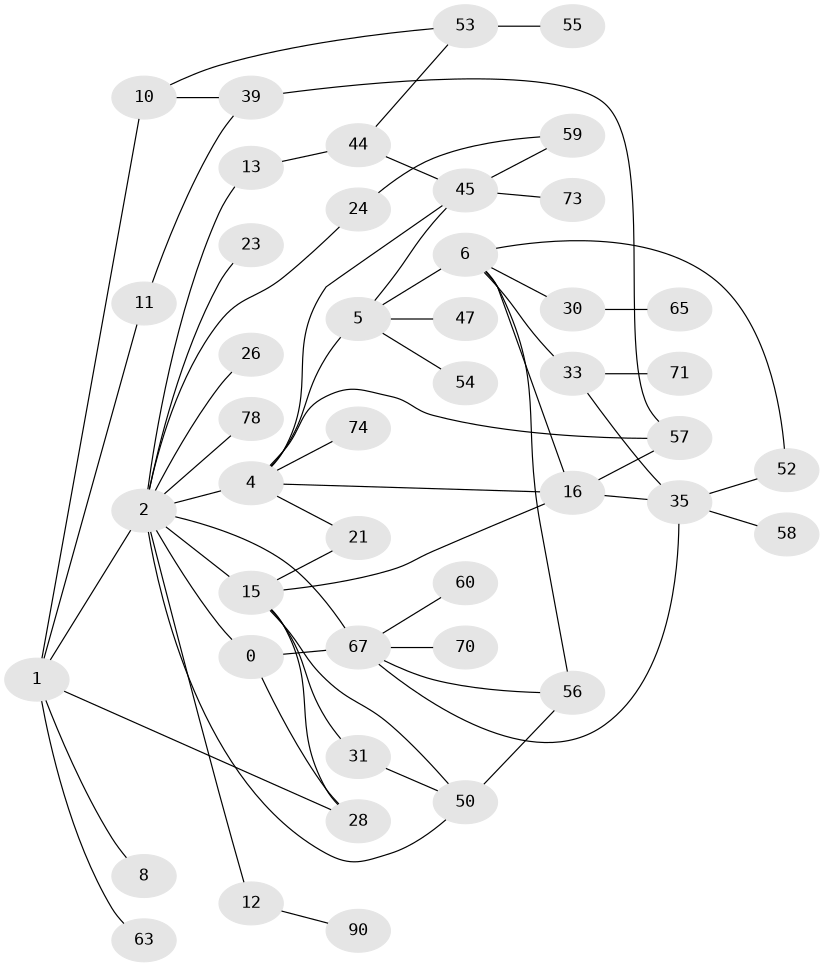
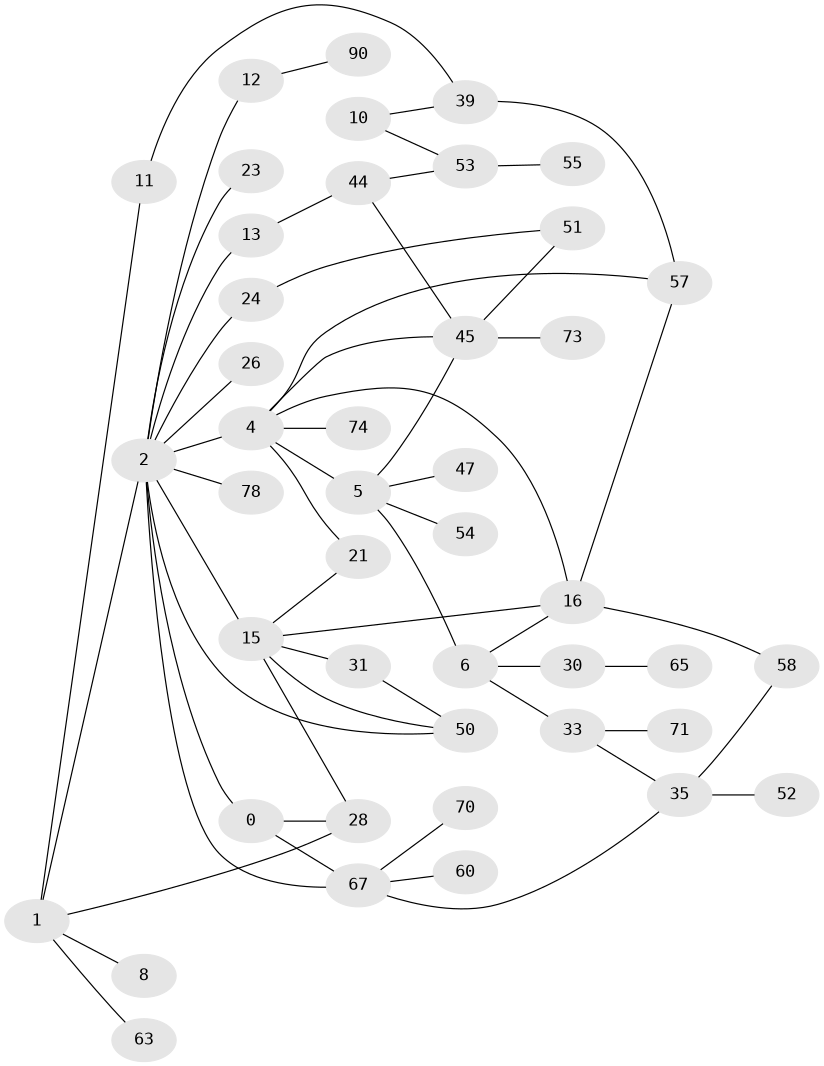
(573, 136) -> (573, 228)
(698, 269) -> none
(90, 389) -> none
(626, 498) -> (684, 626)
(573, 693) -> none
